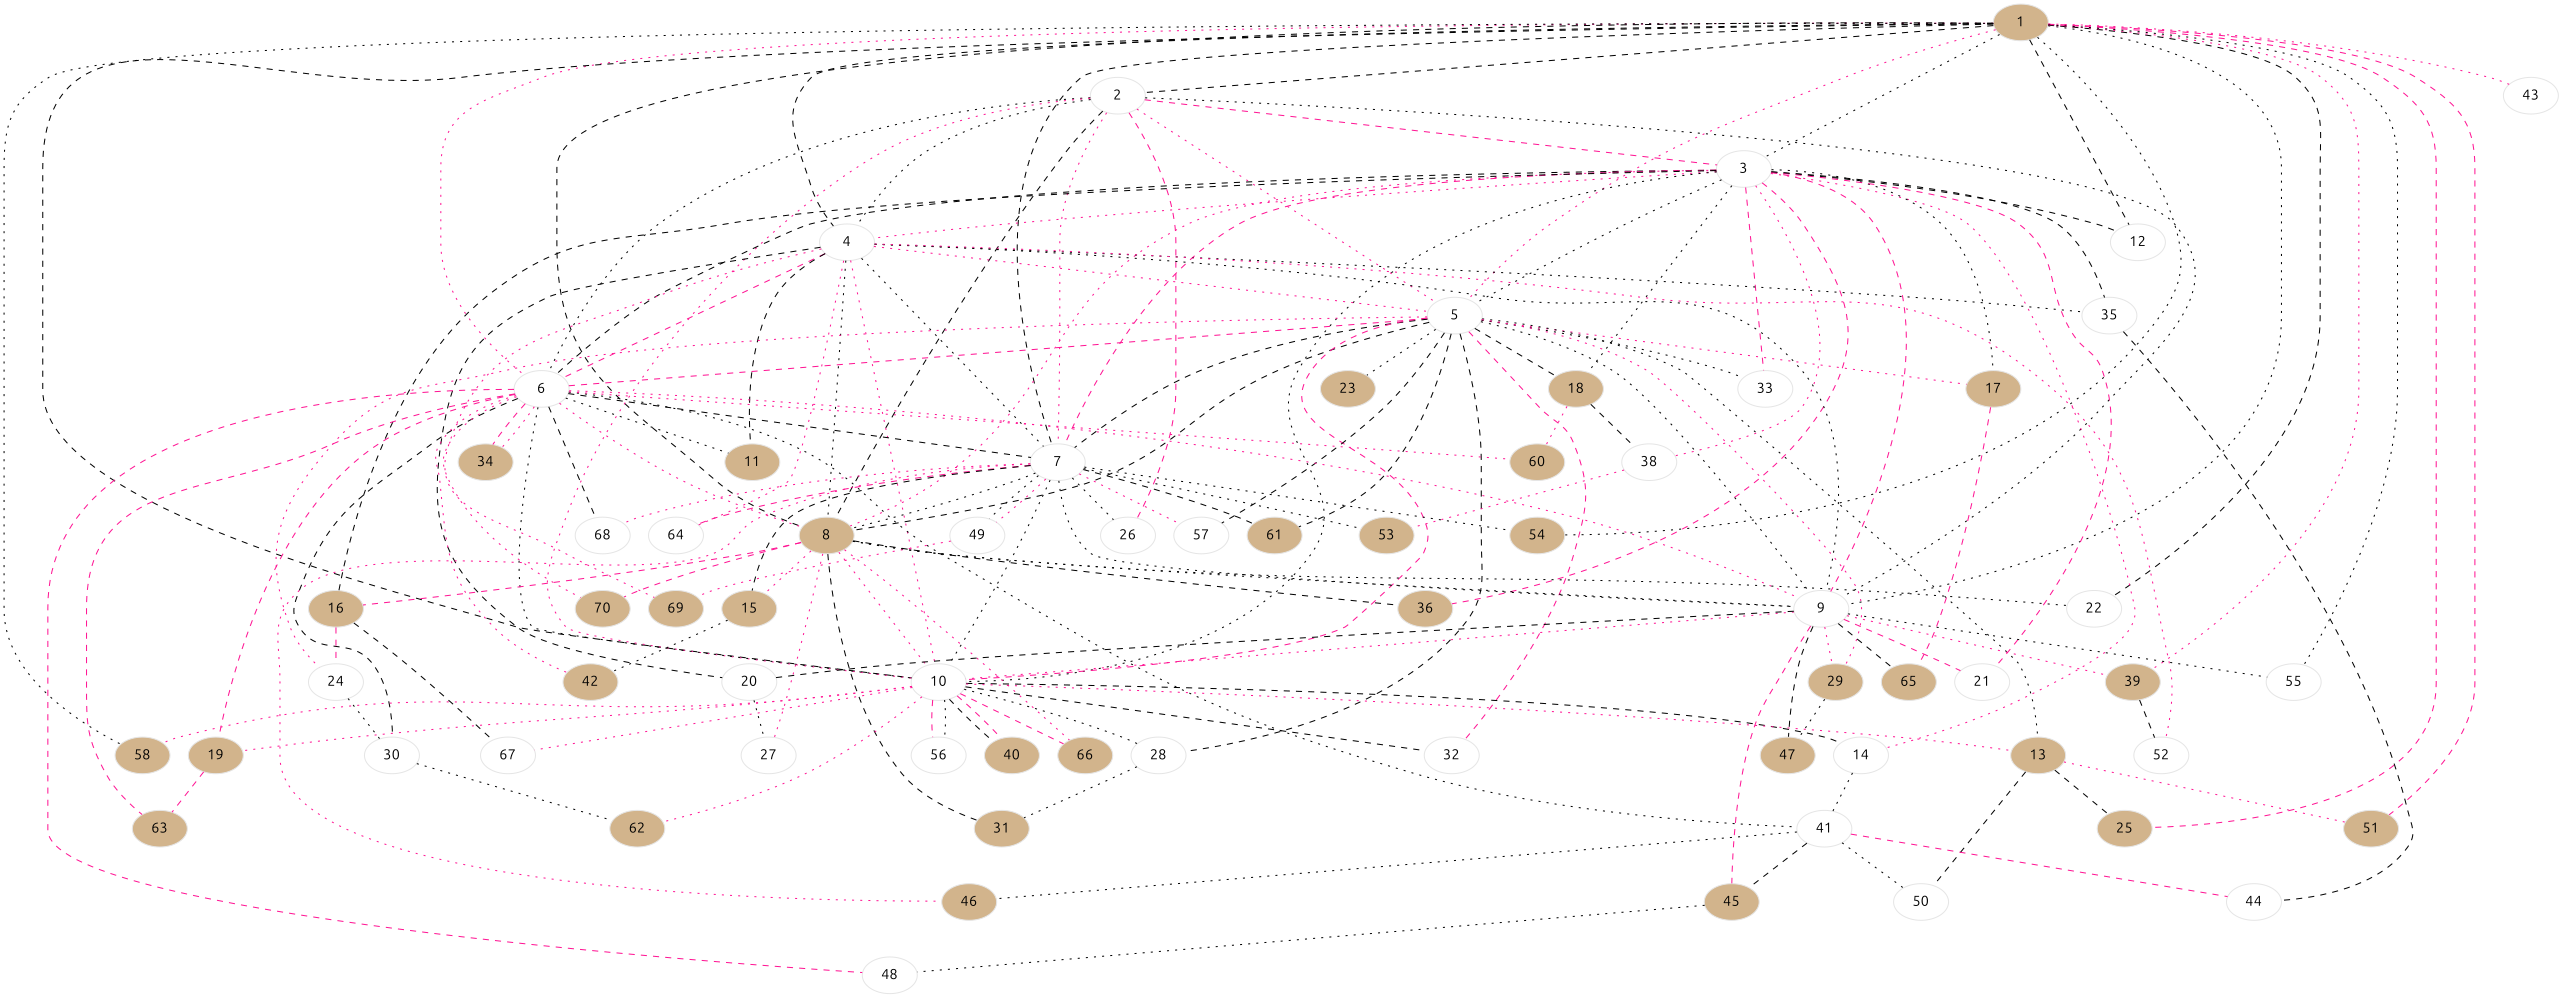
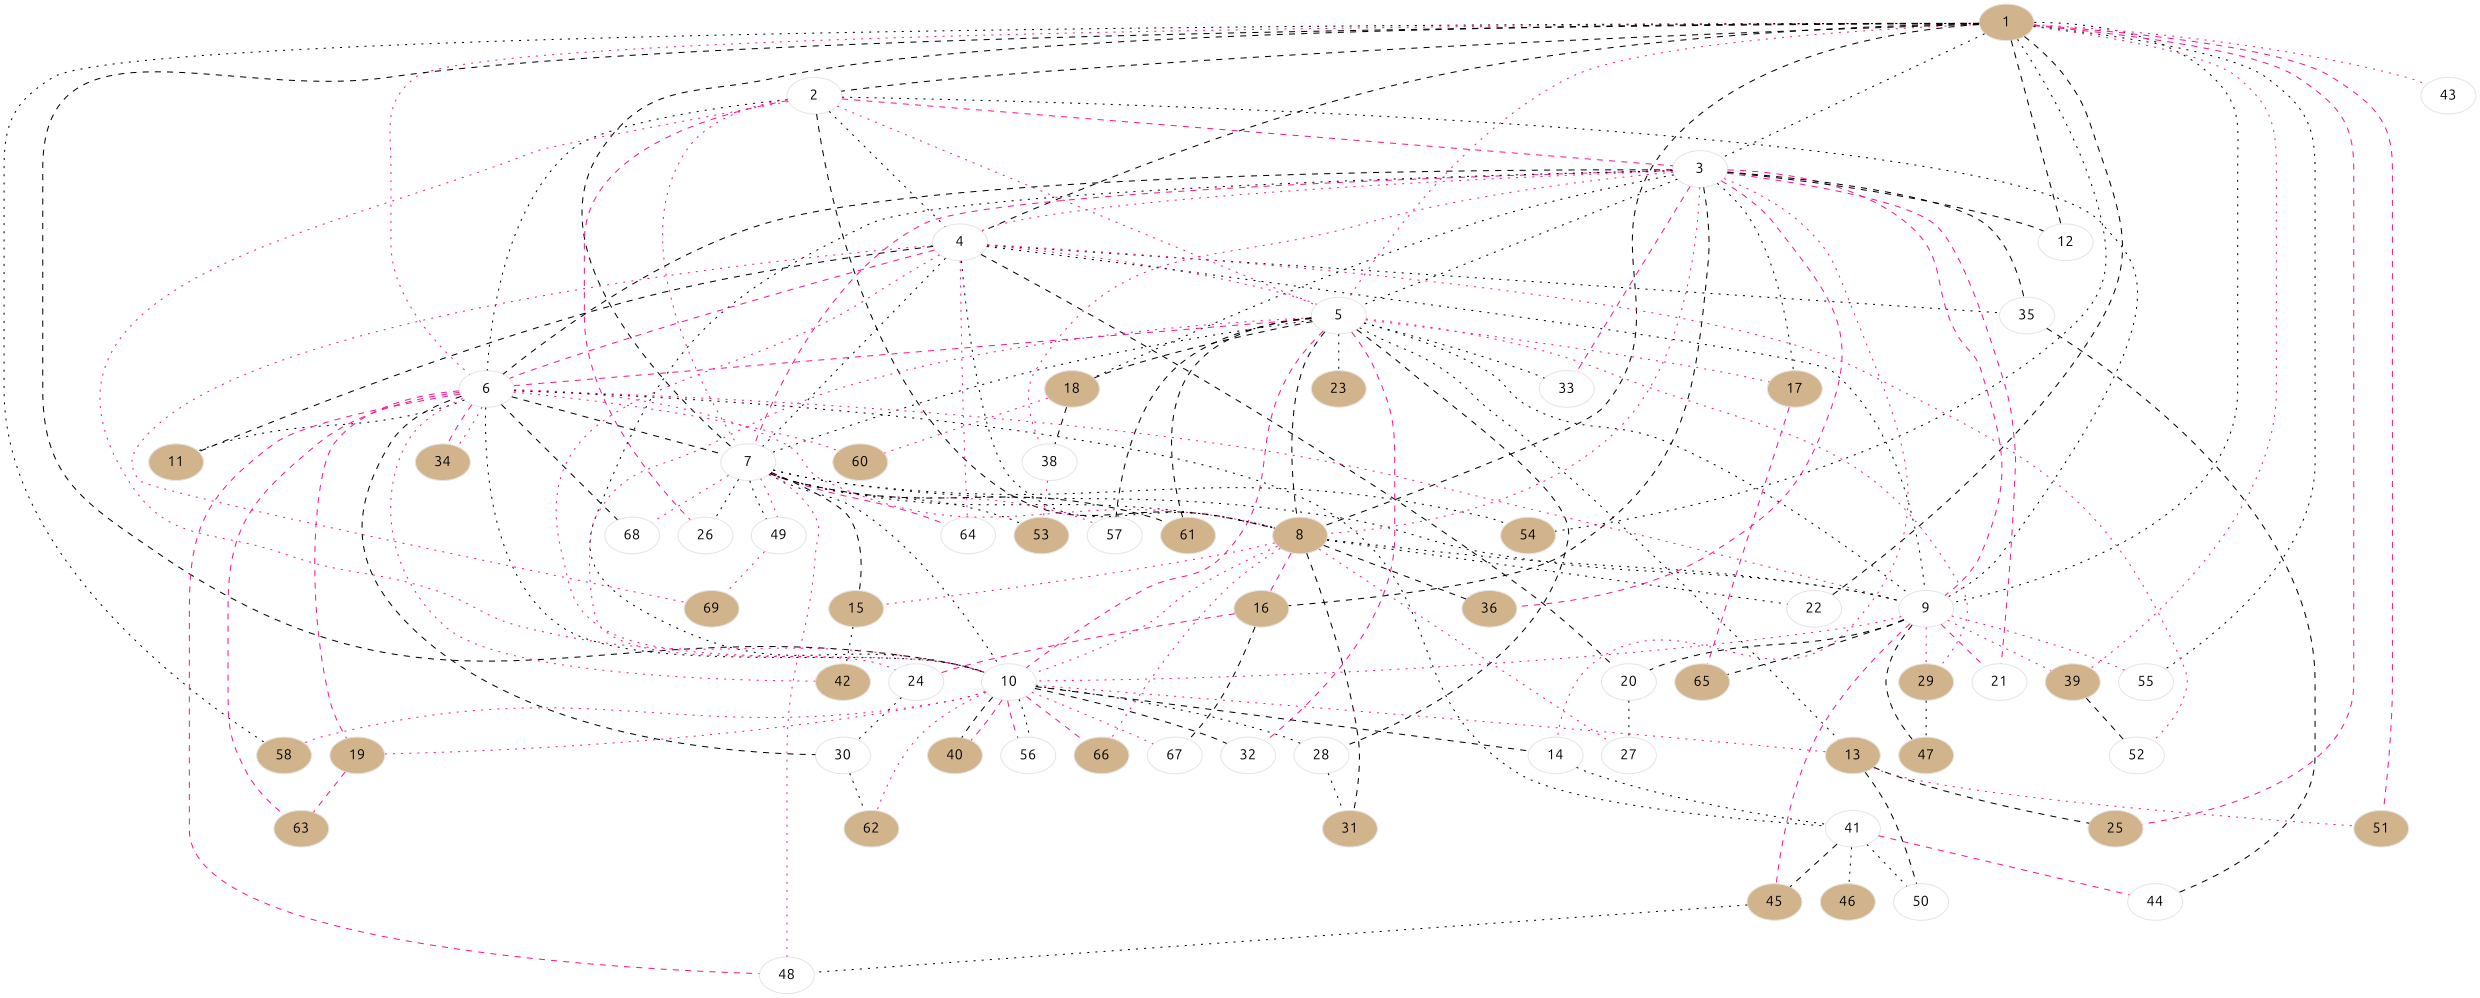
(1241, 356) -> (1051, 367)
(603, 609) -> none
(278, 644) -> (790, 704)
(2058, 645) -> (2039, 640)
